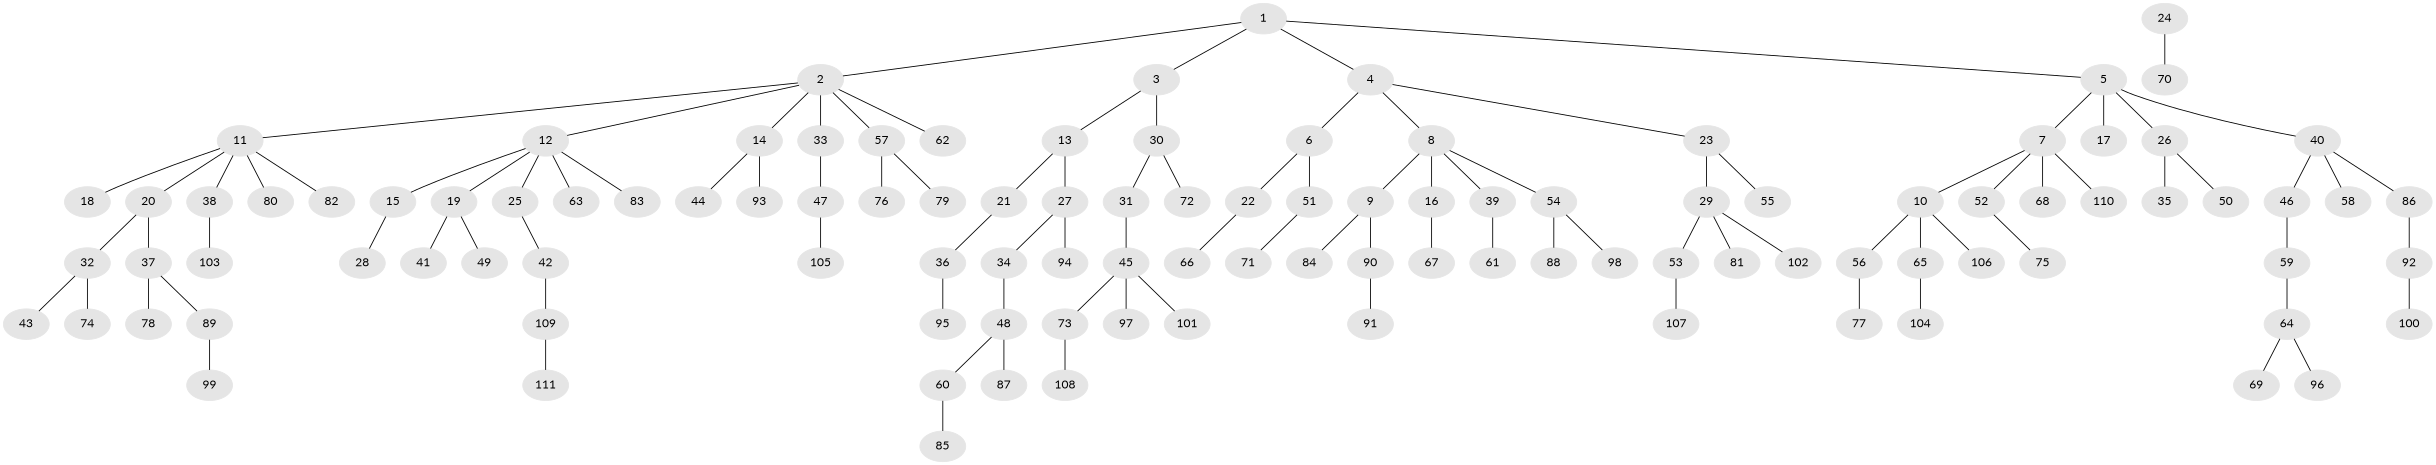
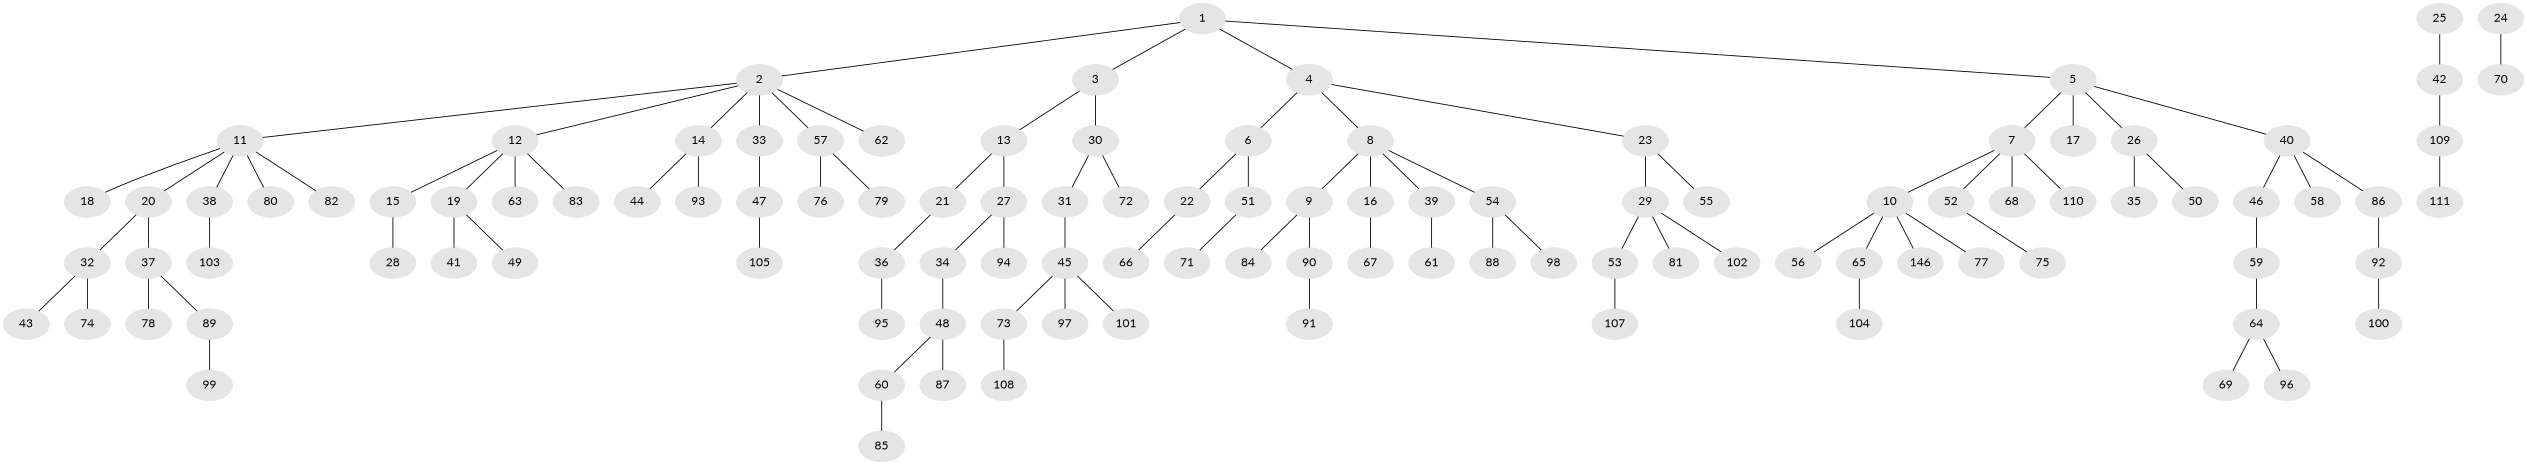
(530, 171) -> none
(1982, 263) -> (1920, 263)
(1859, 294) -> (1936, 233)
